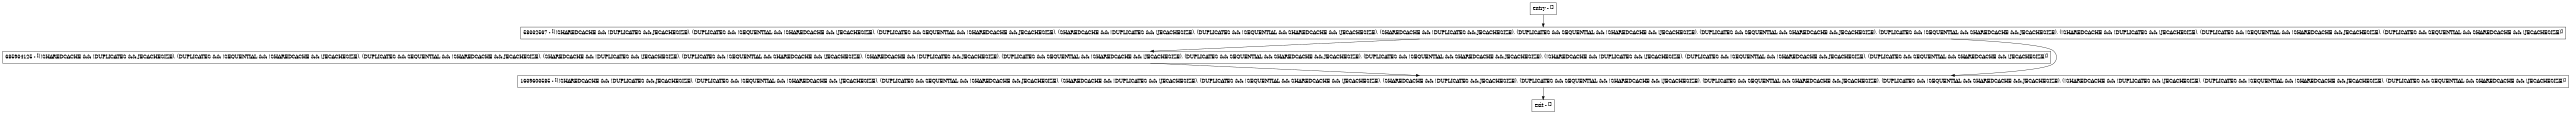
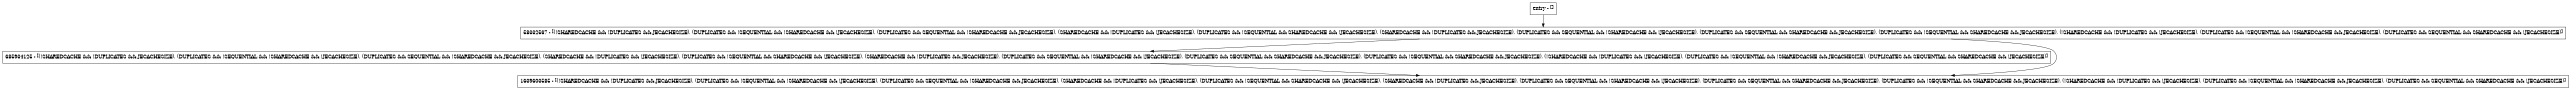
(1543, 106) -> none
